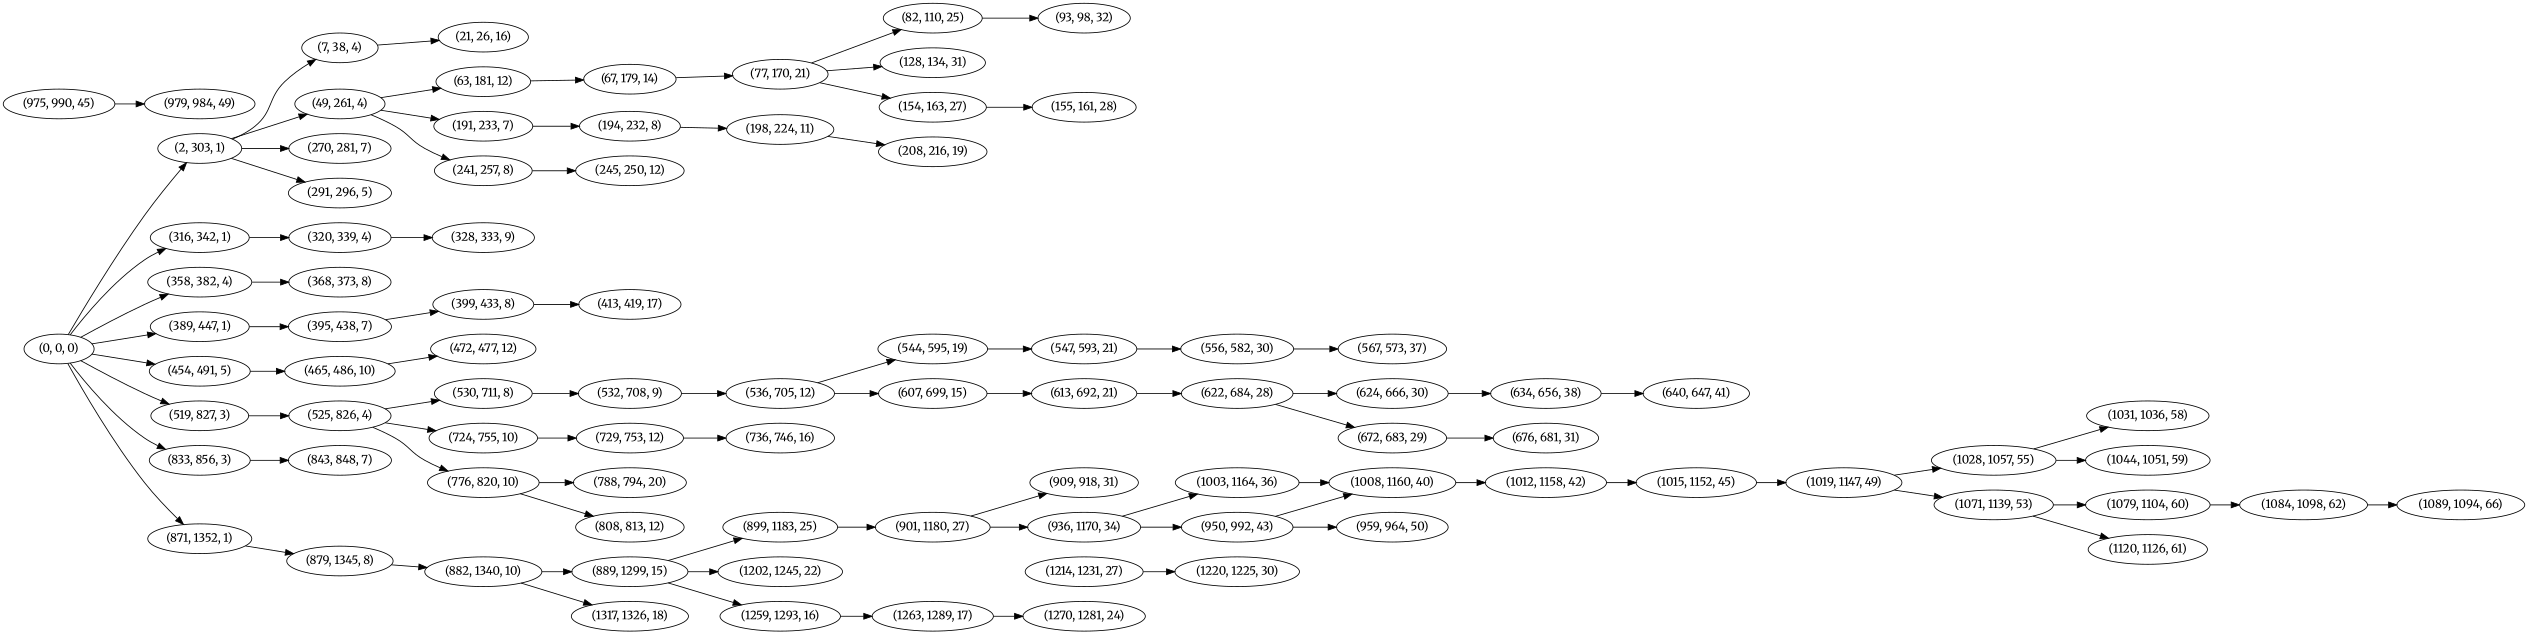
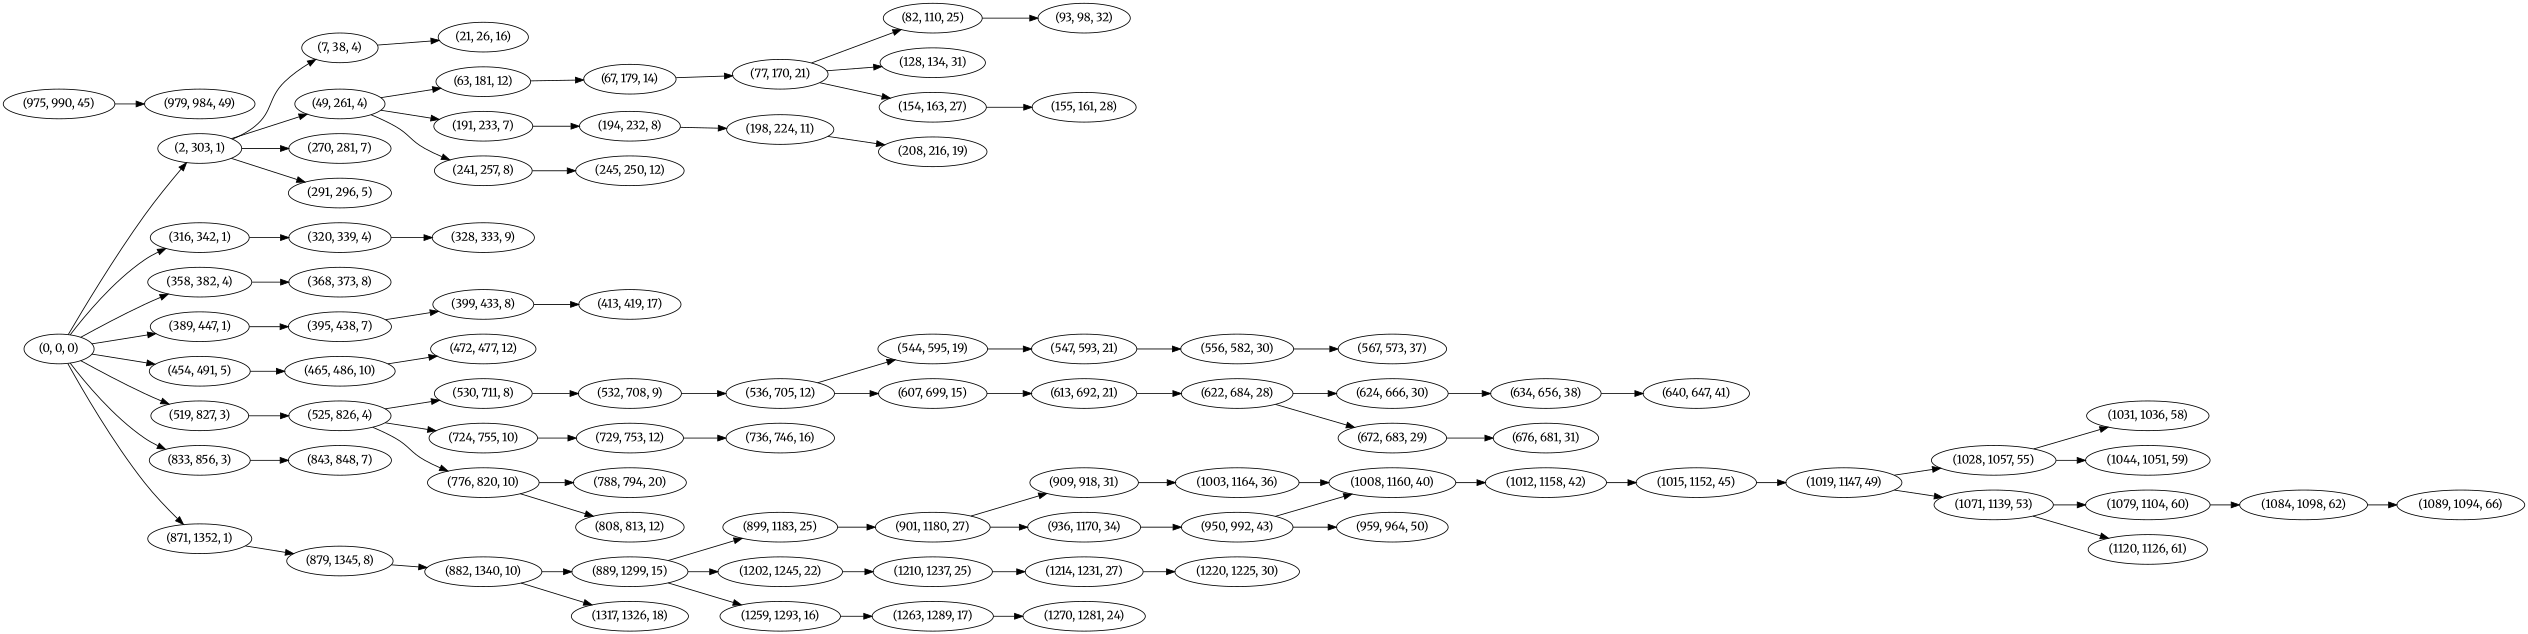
(1156, 506) -> (1153, 483)
none -> (933, 572)
